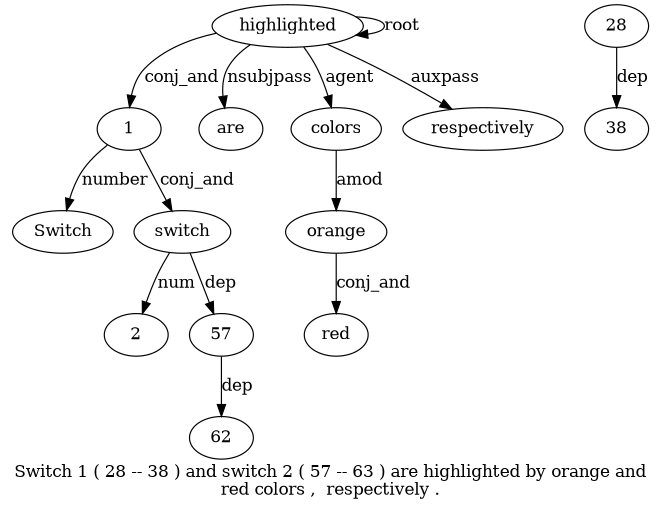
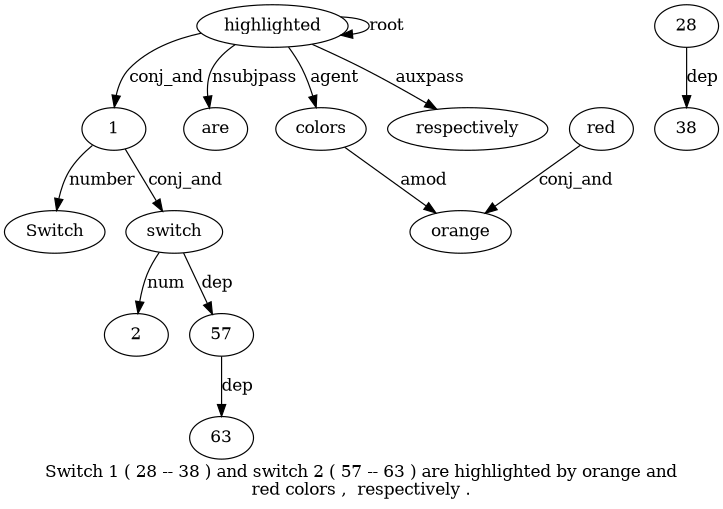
(336, 277) -> (538, 176)
(221, 438) -> (222, 438)
